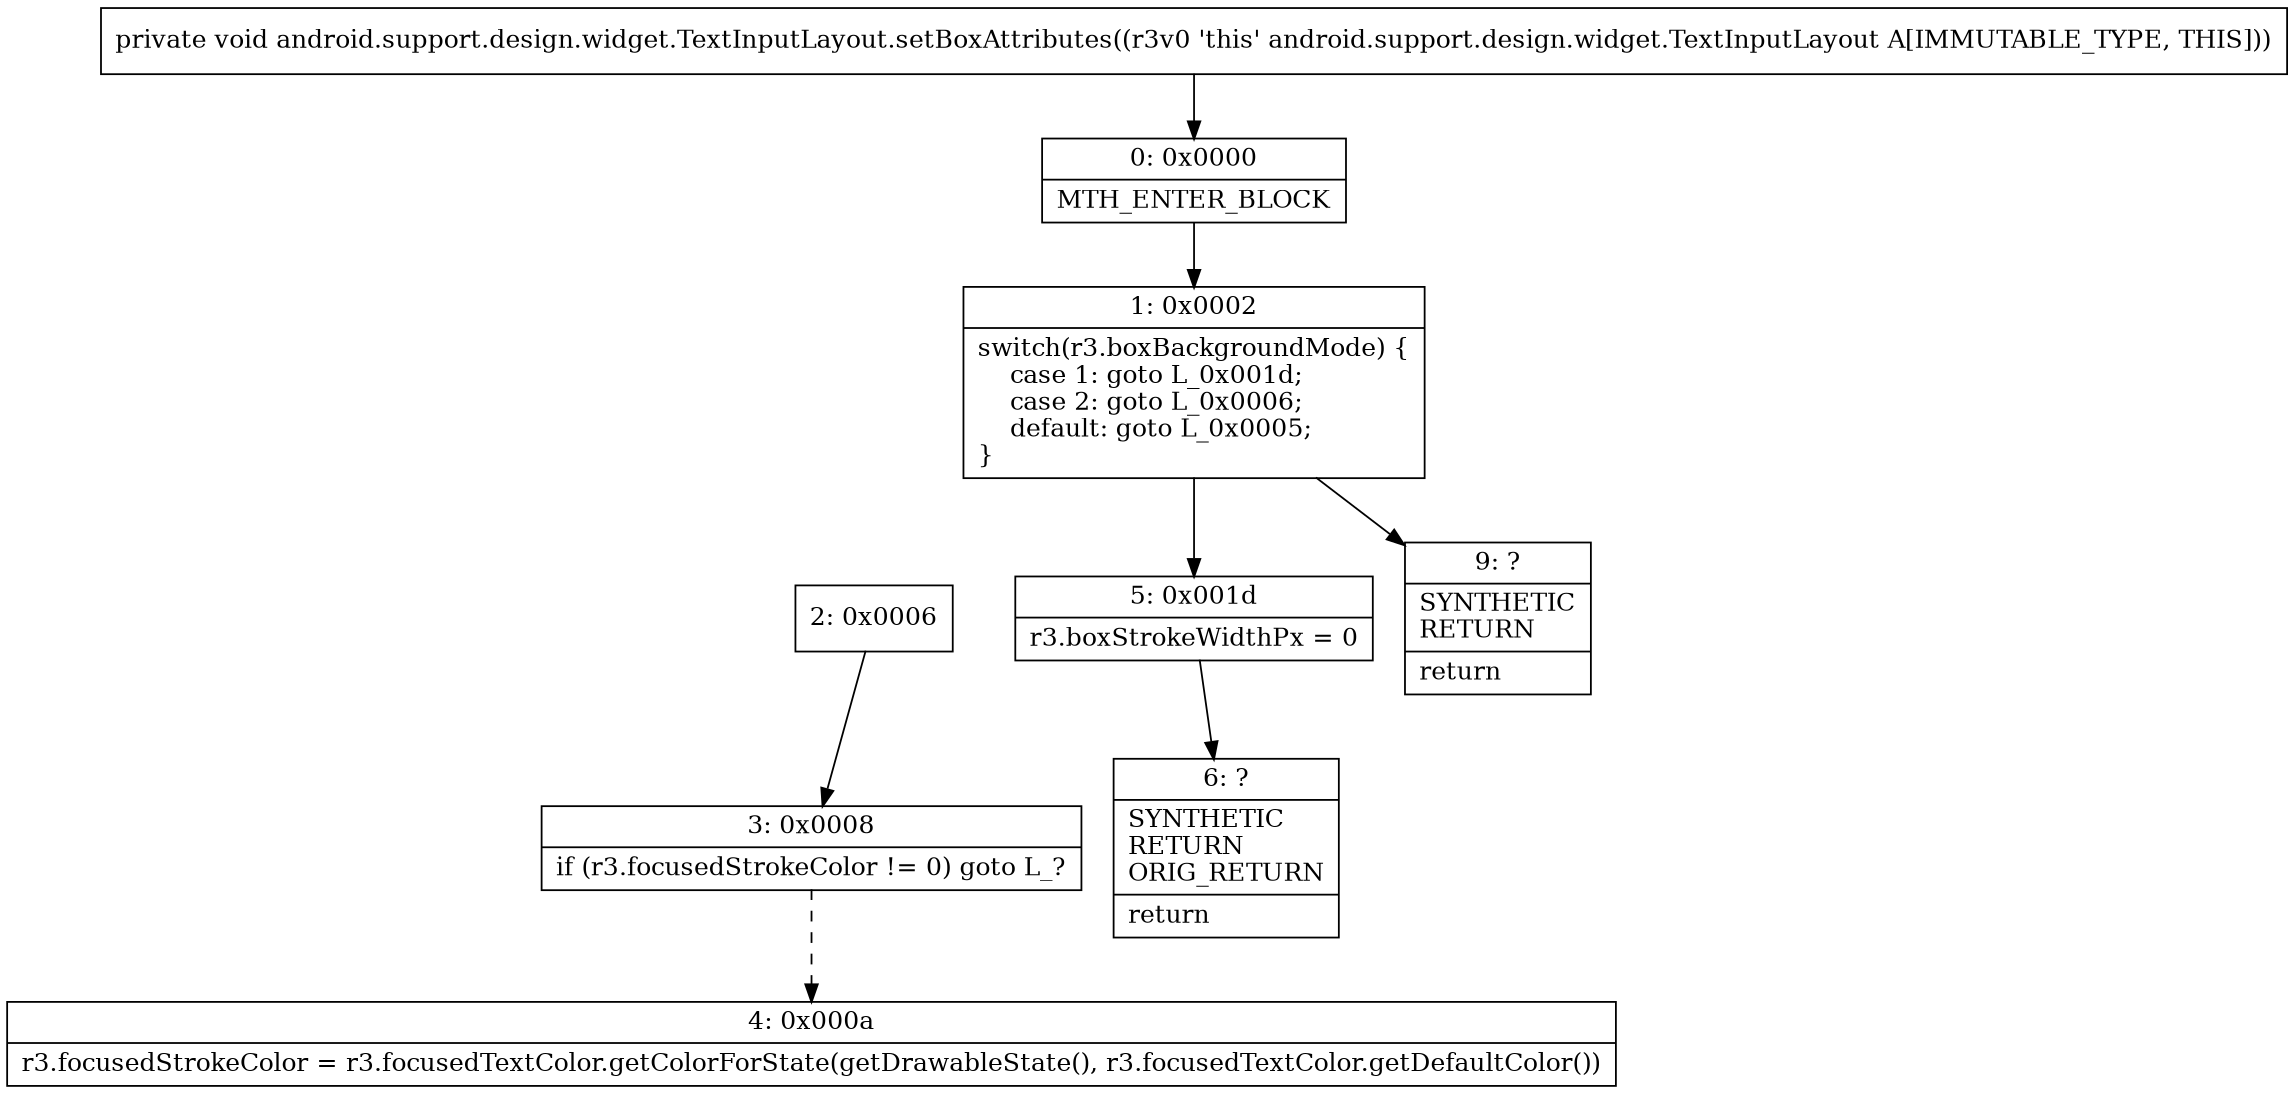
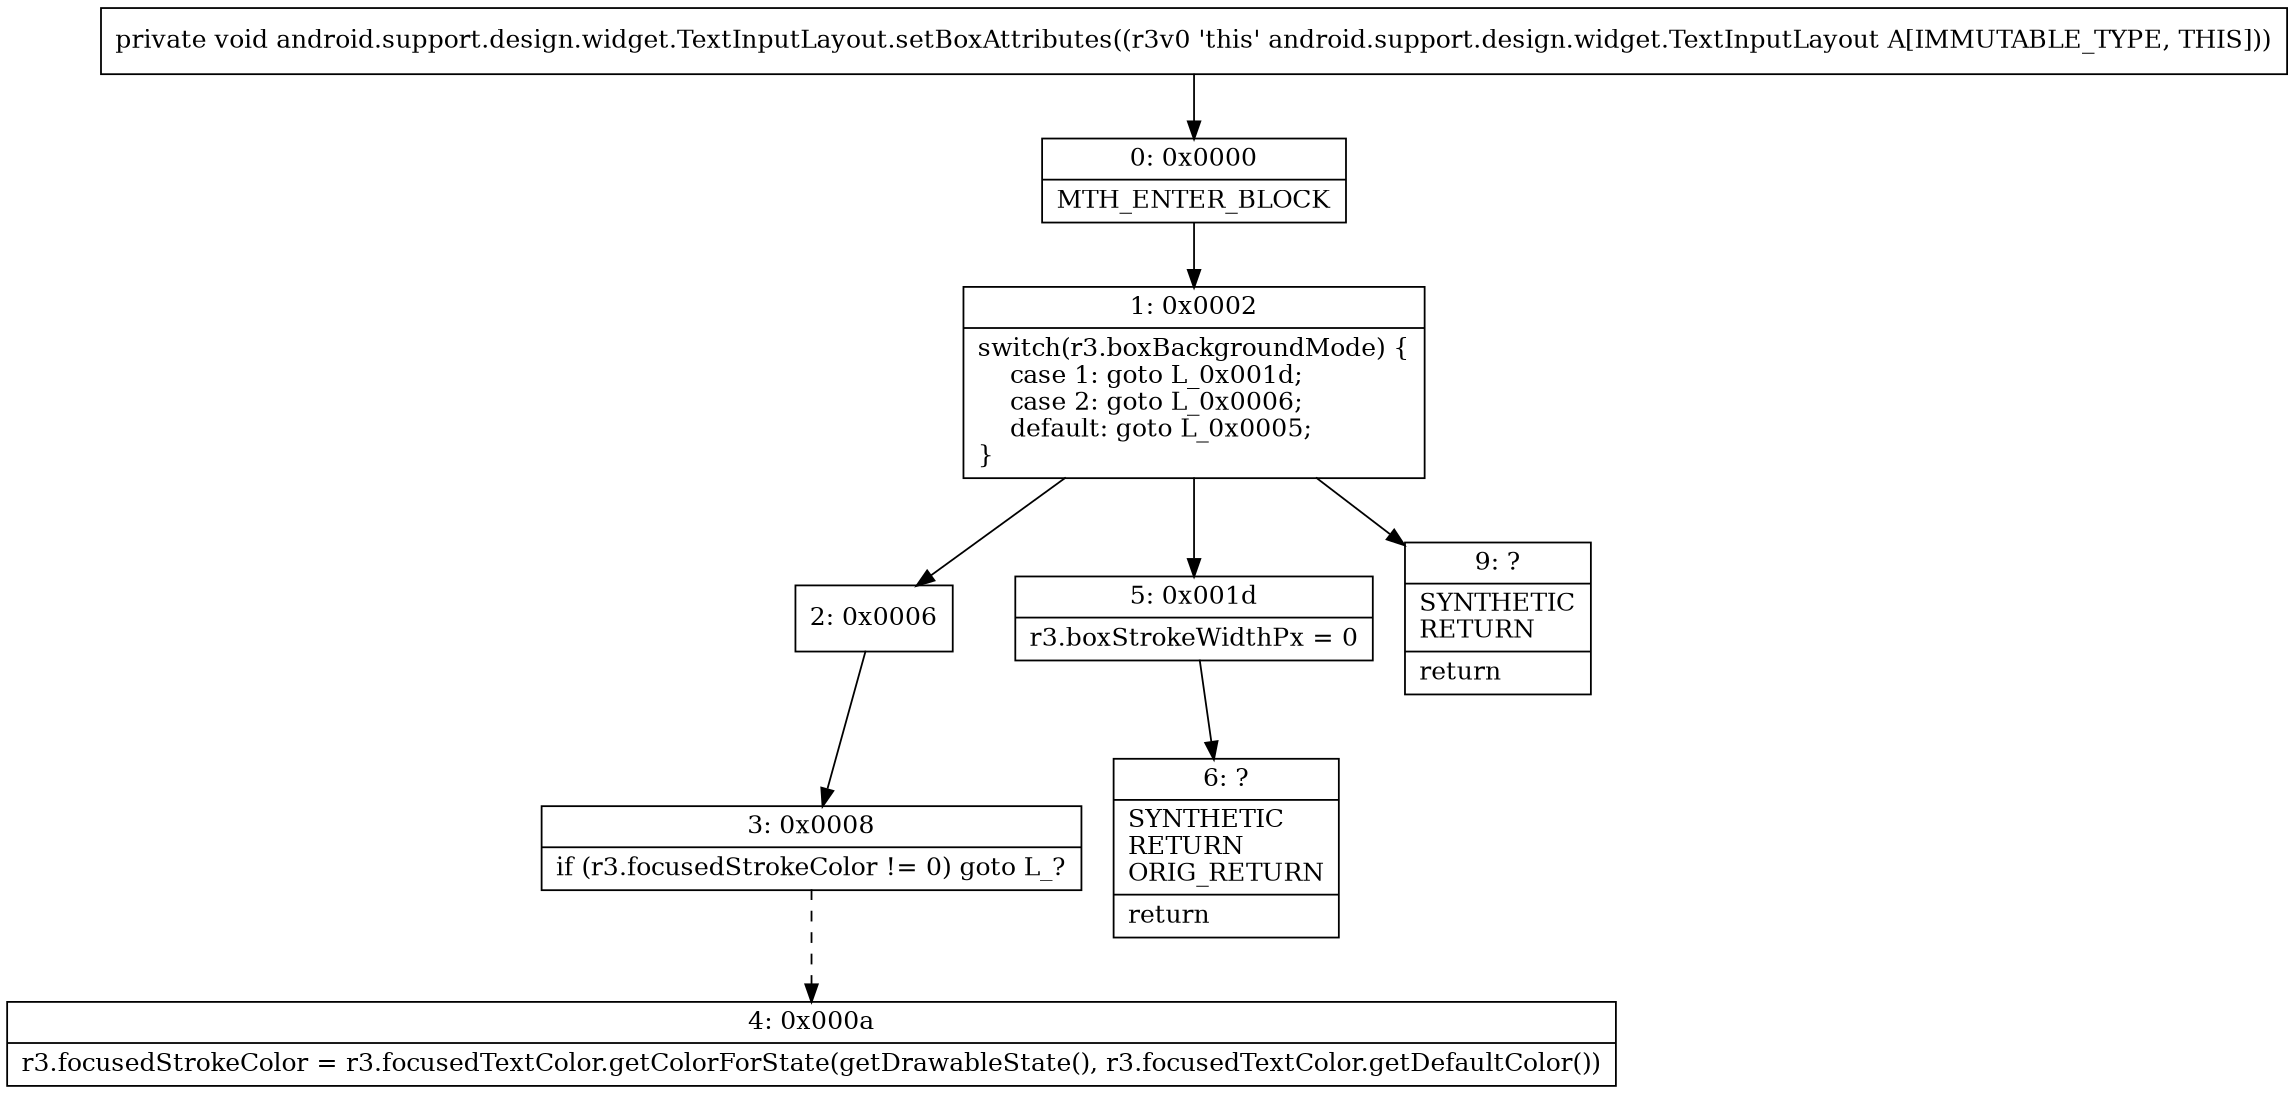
none -> (998, 526)
